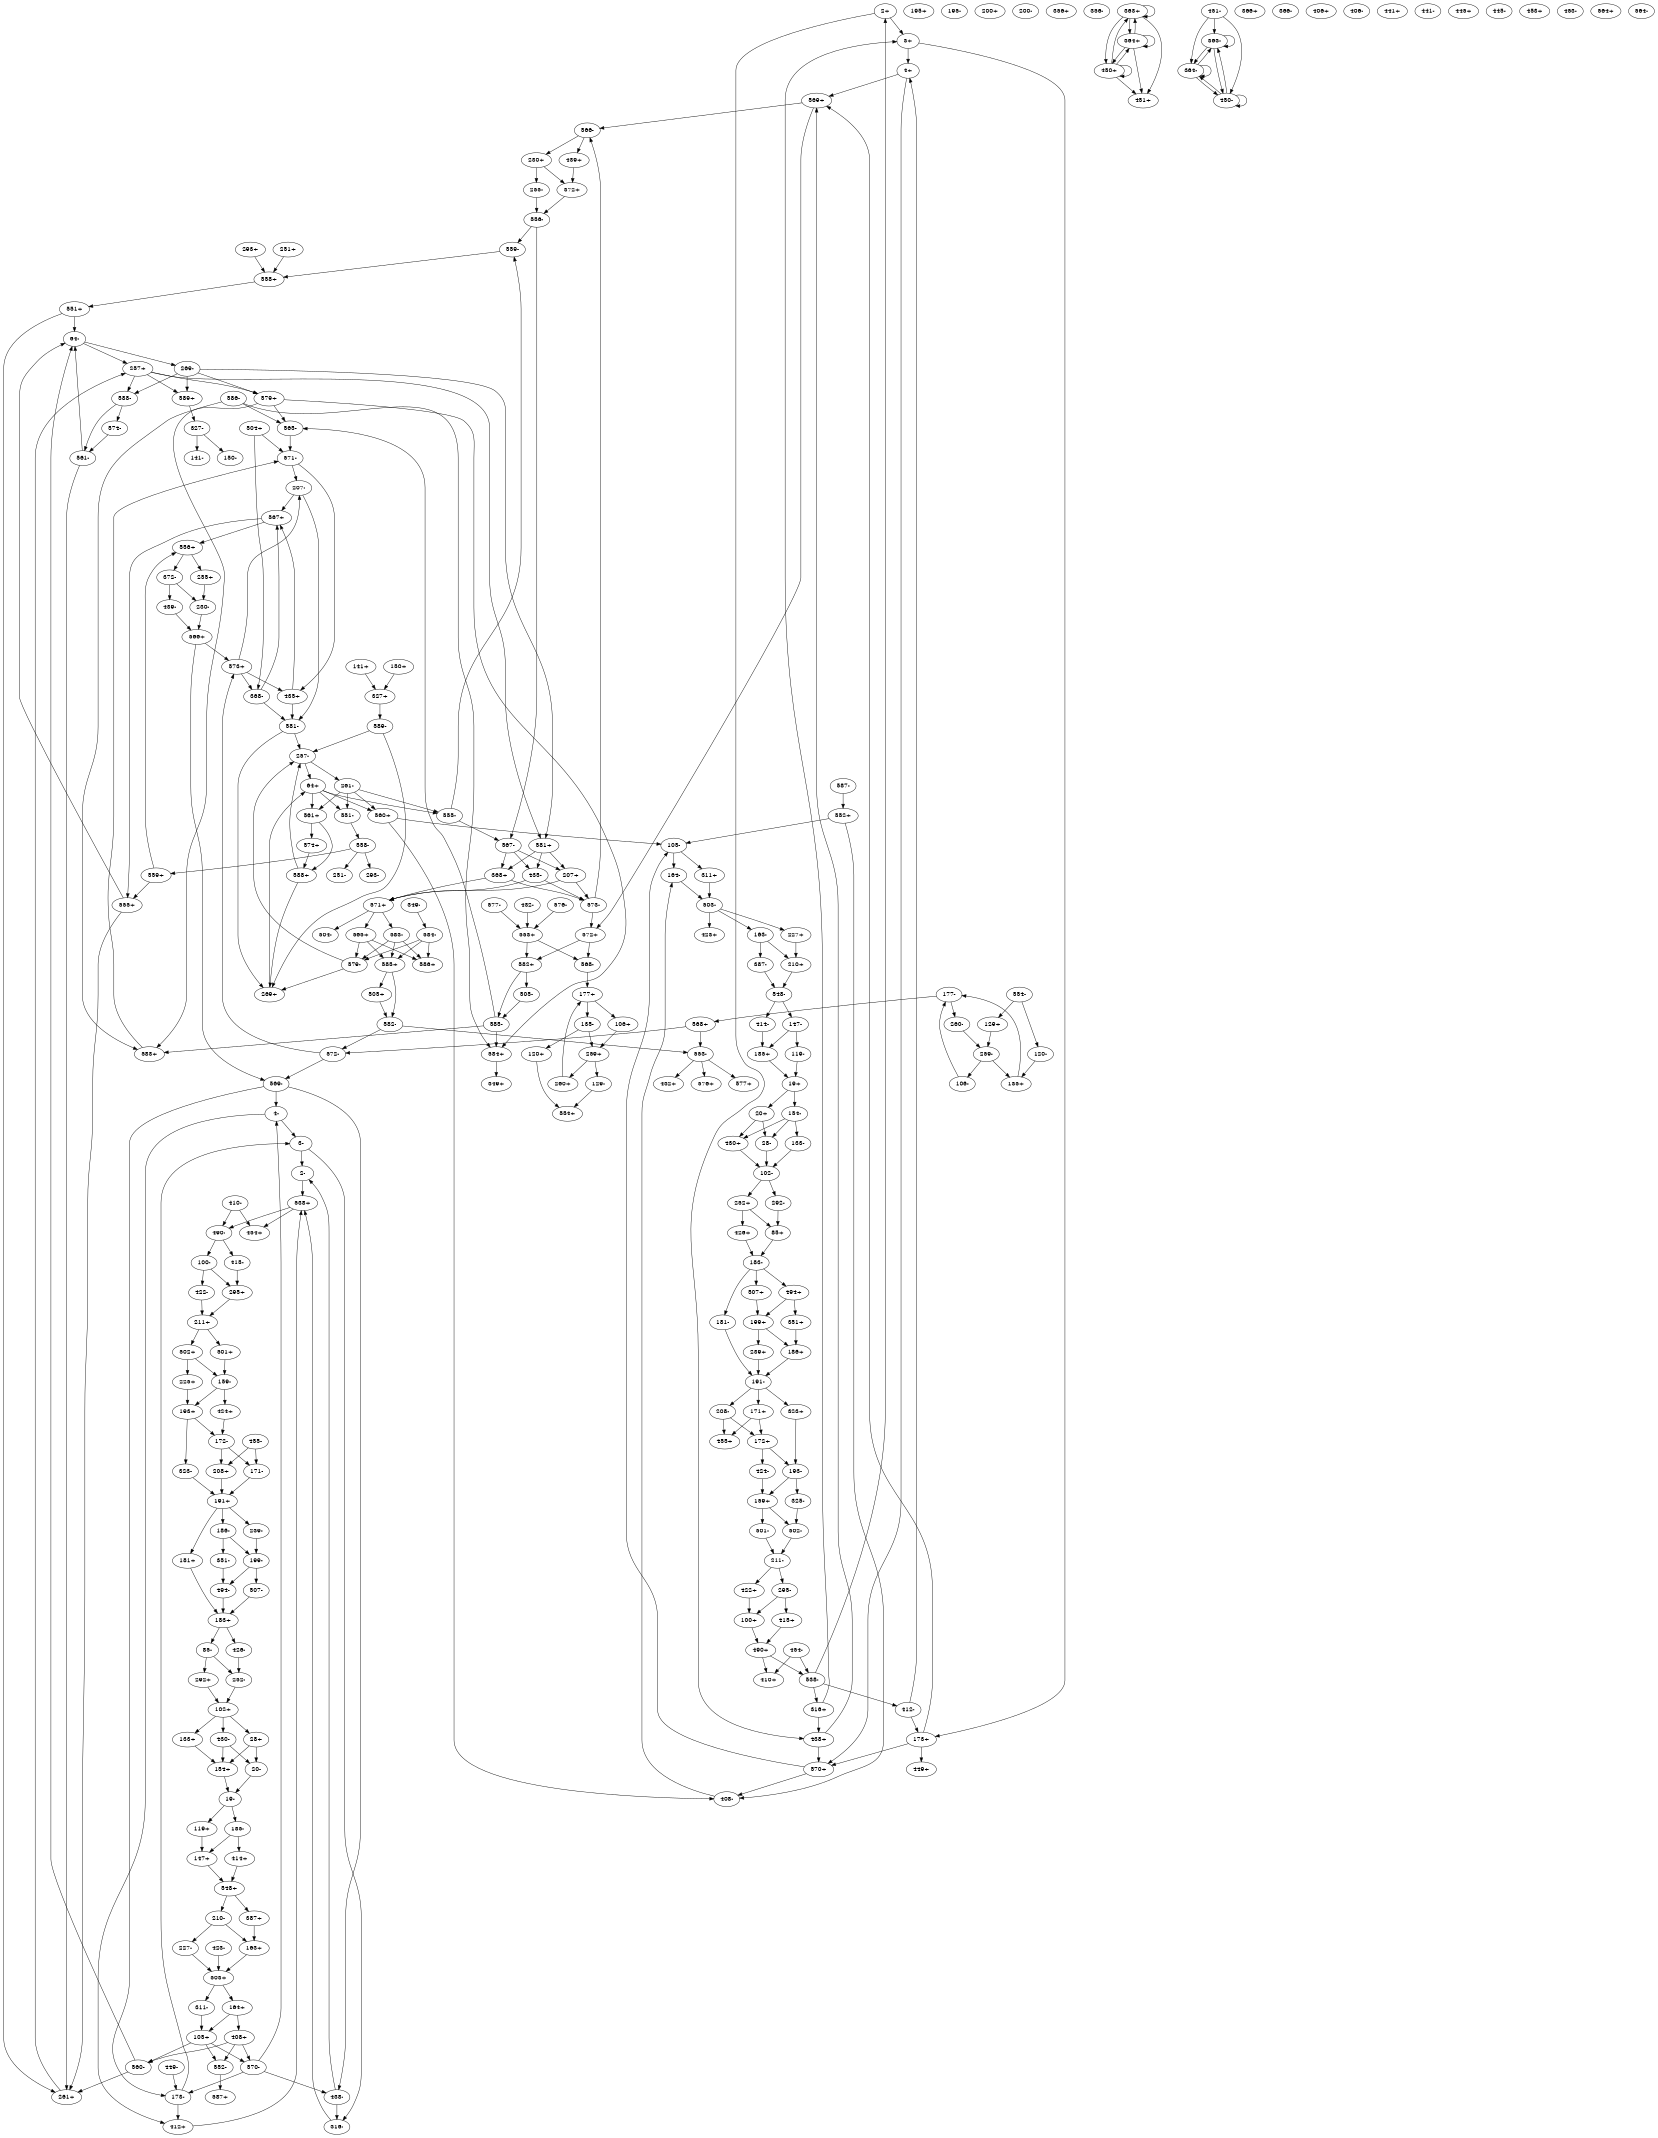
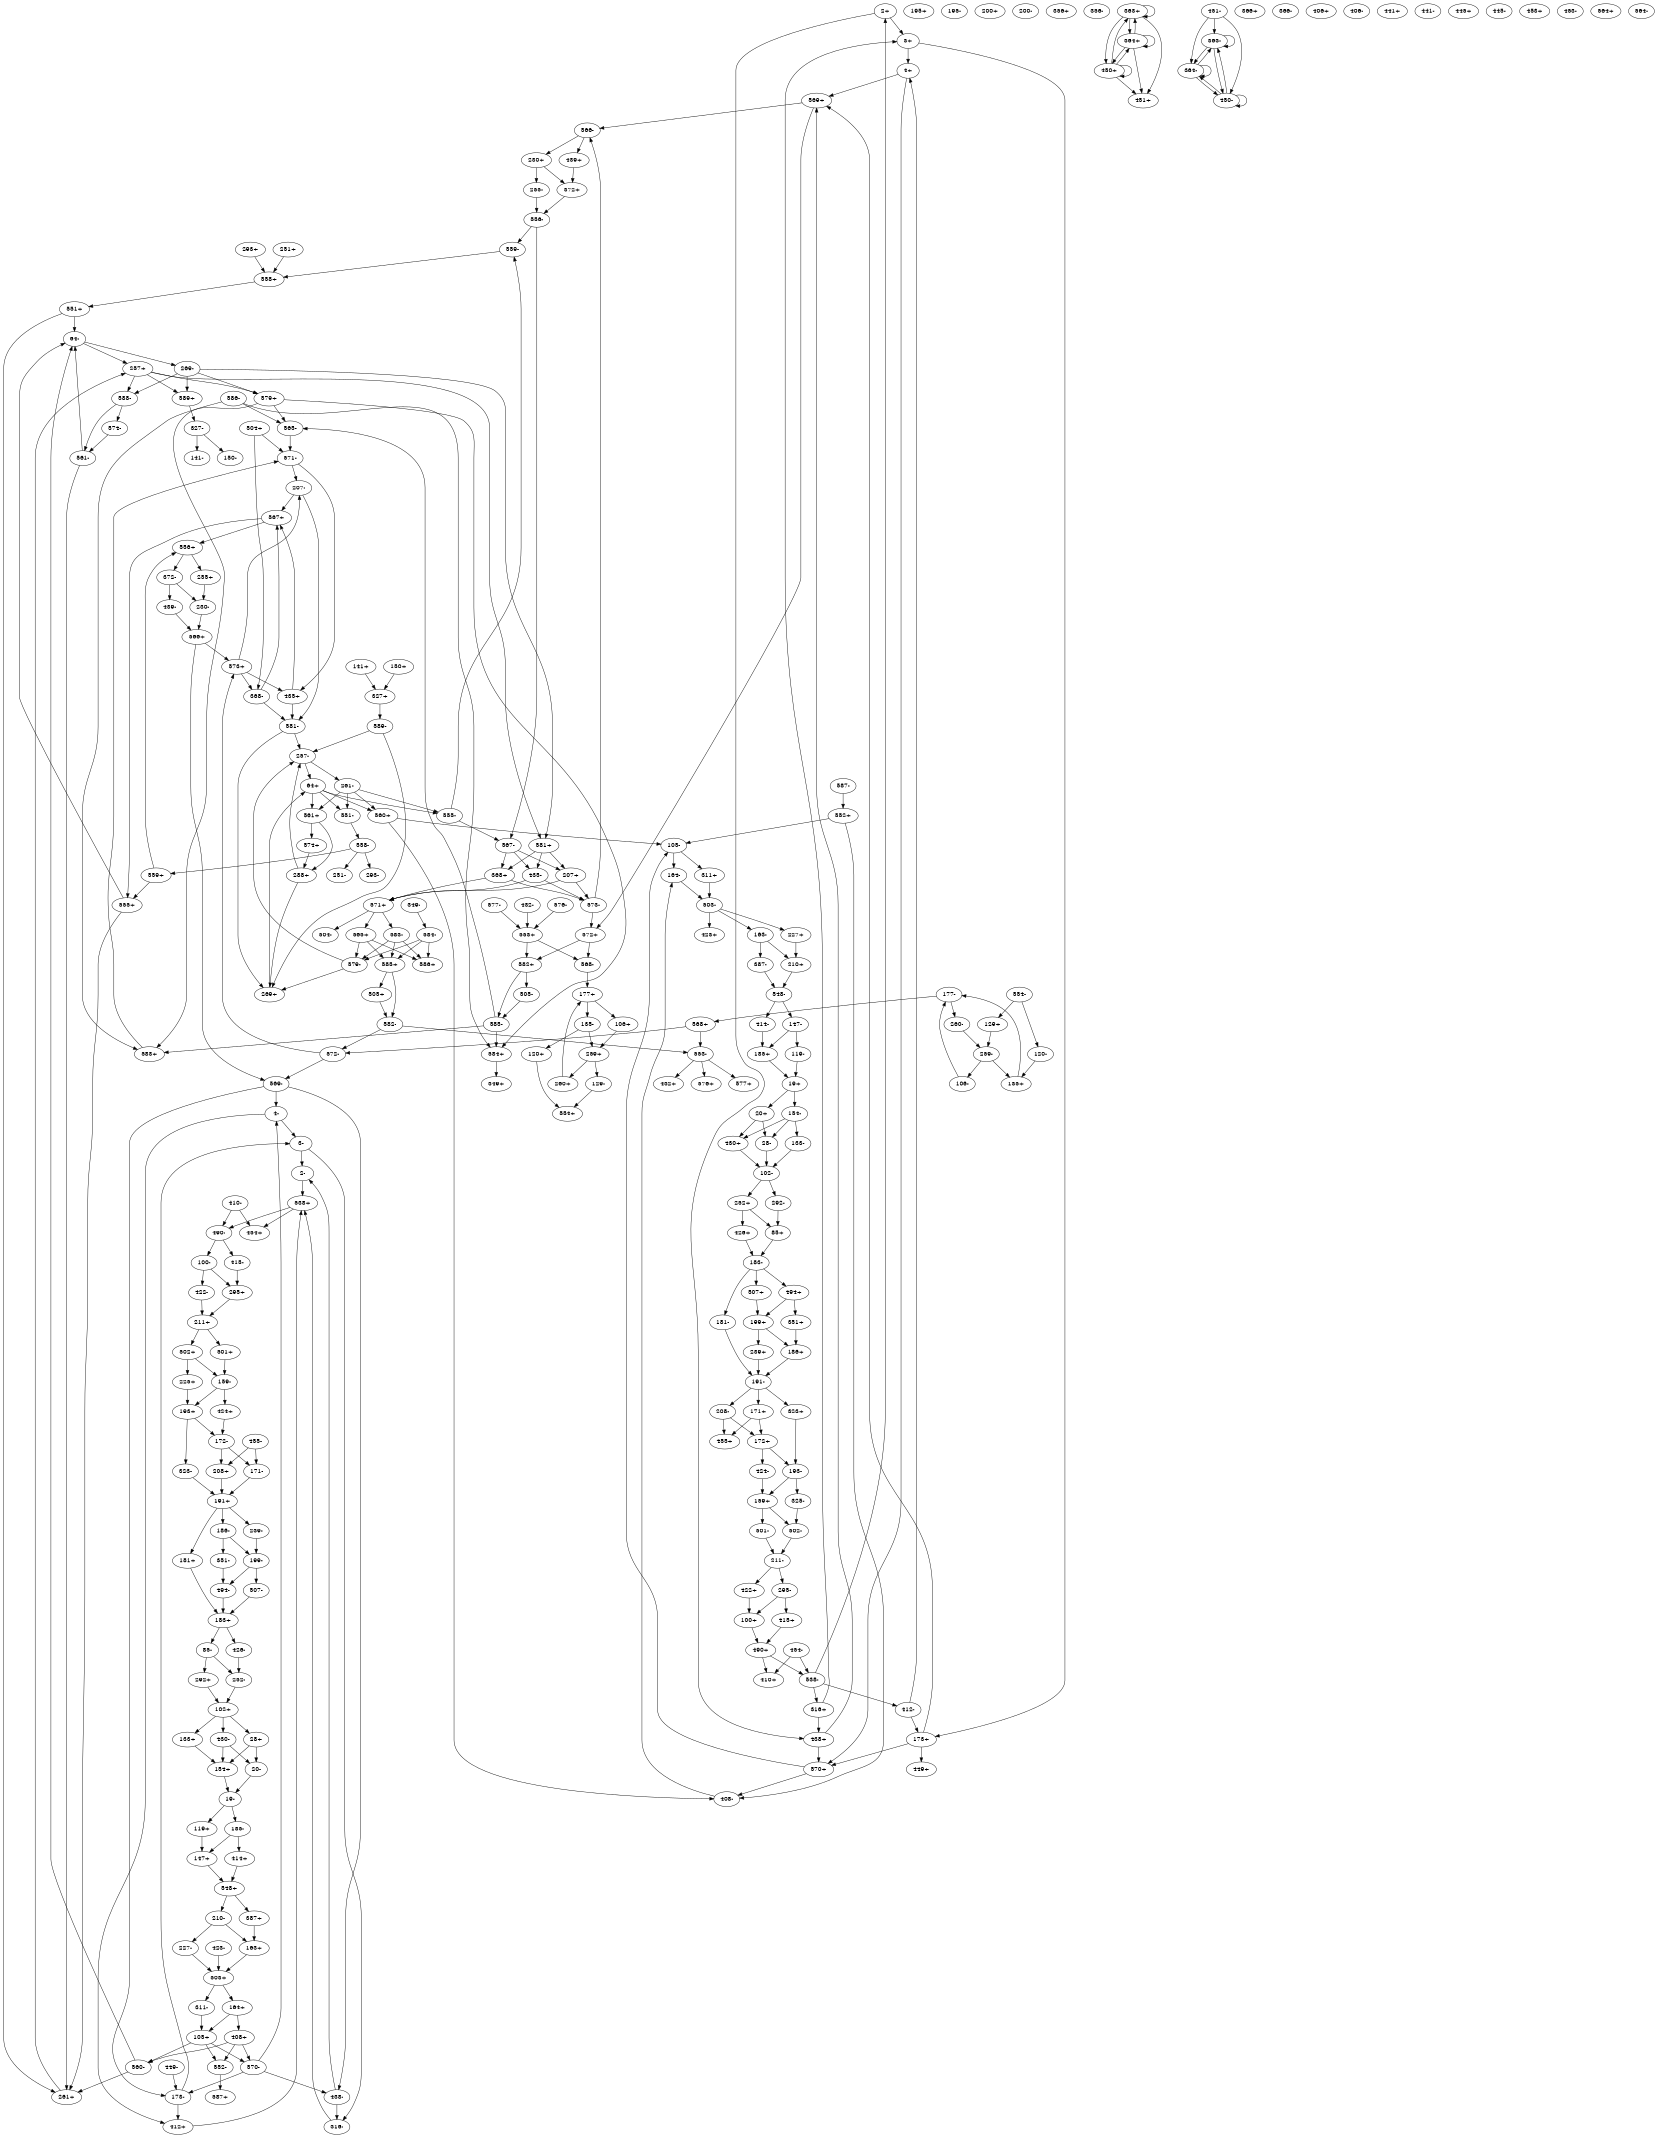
(301, 875) -> (301, 875)
